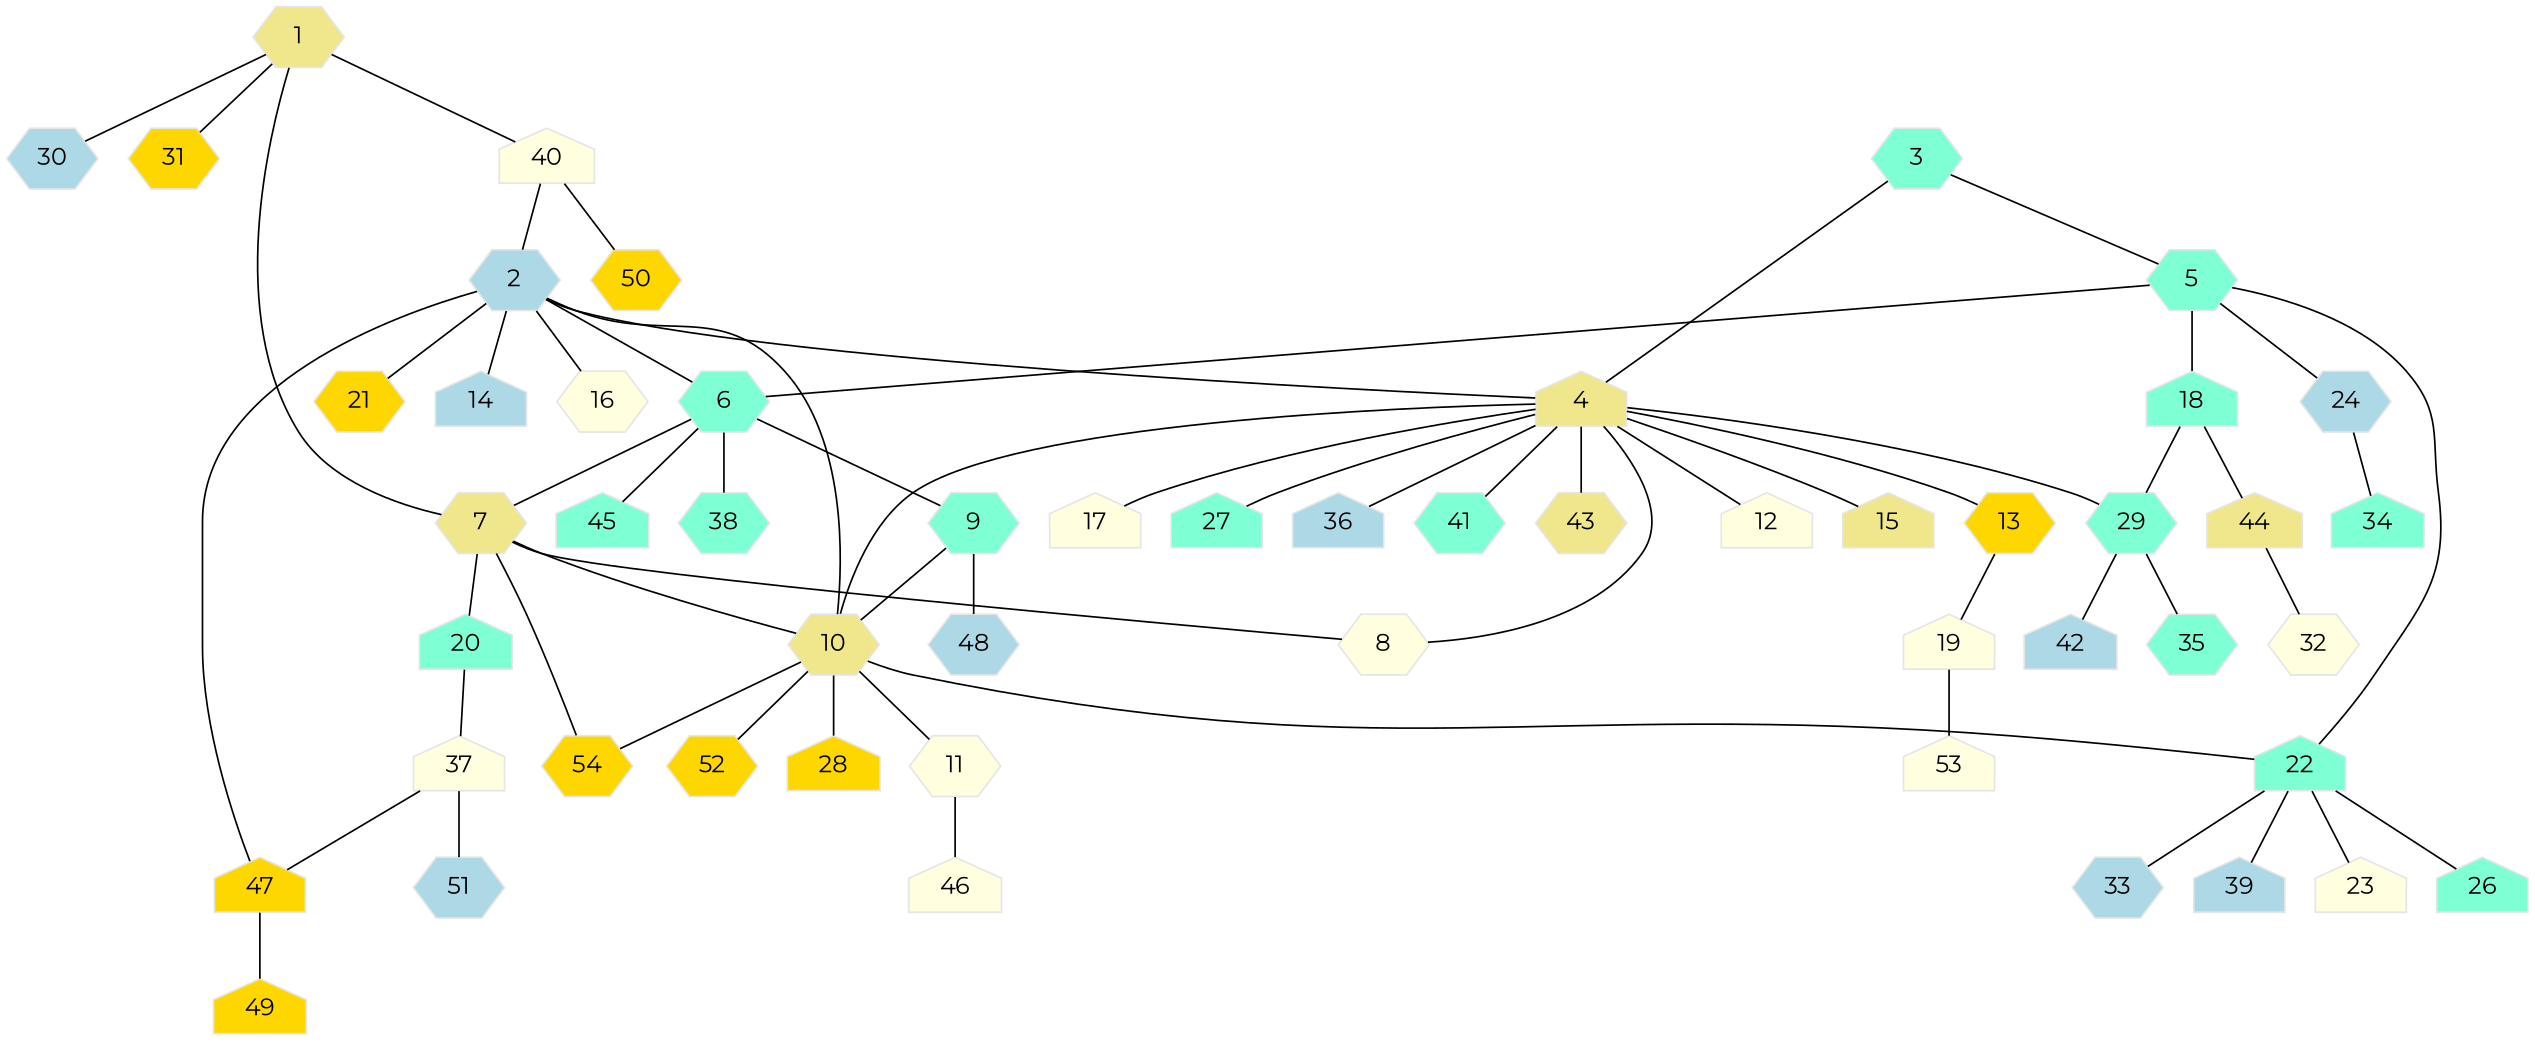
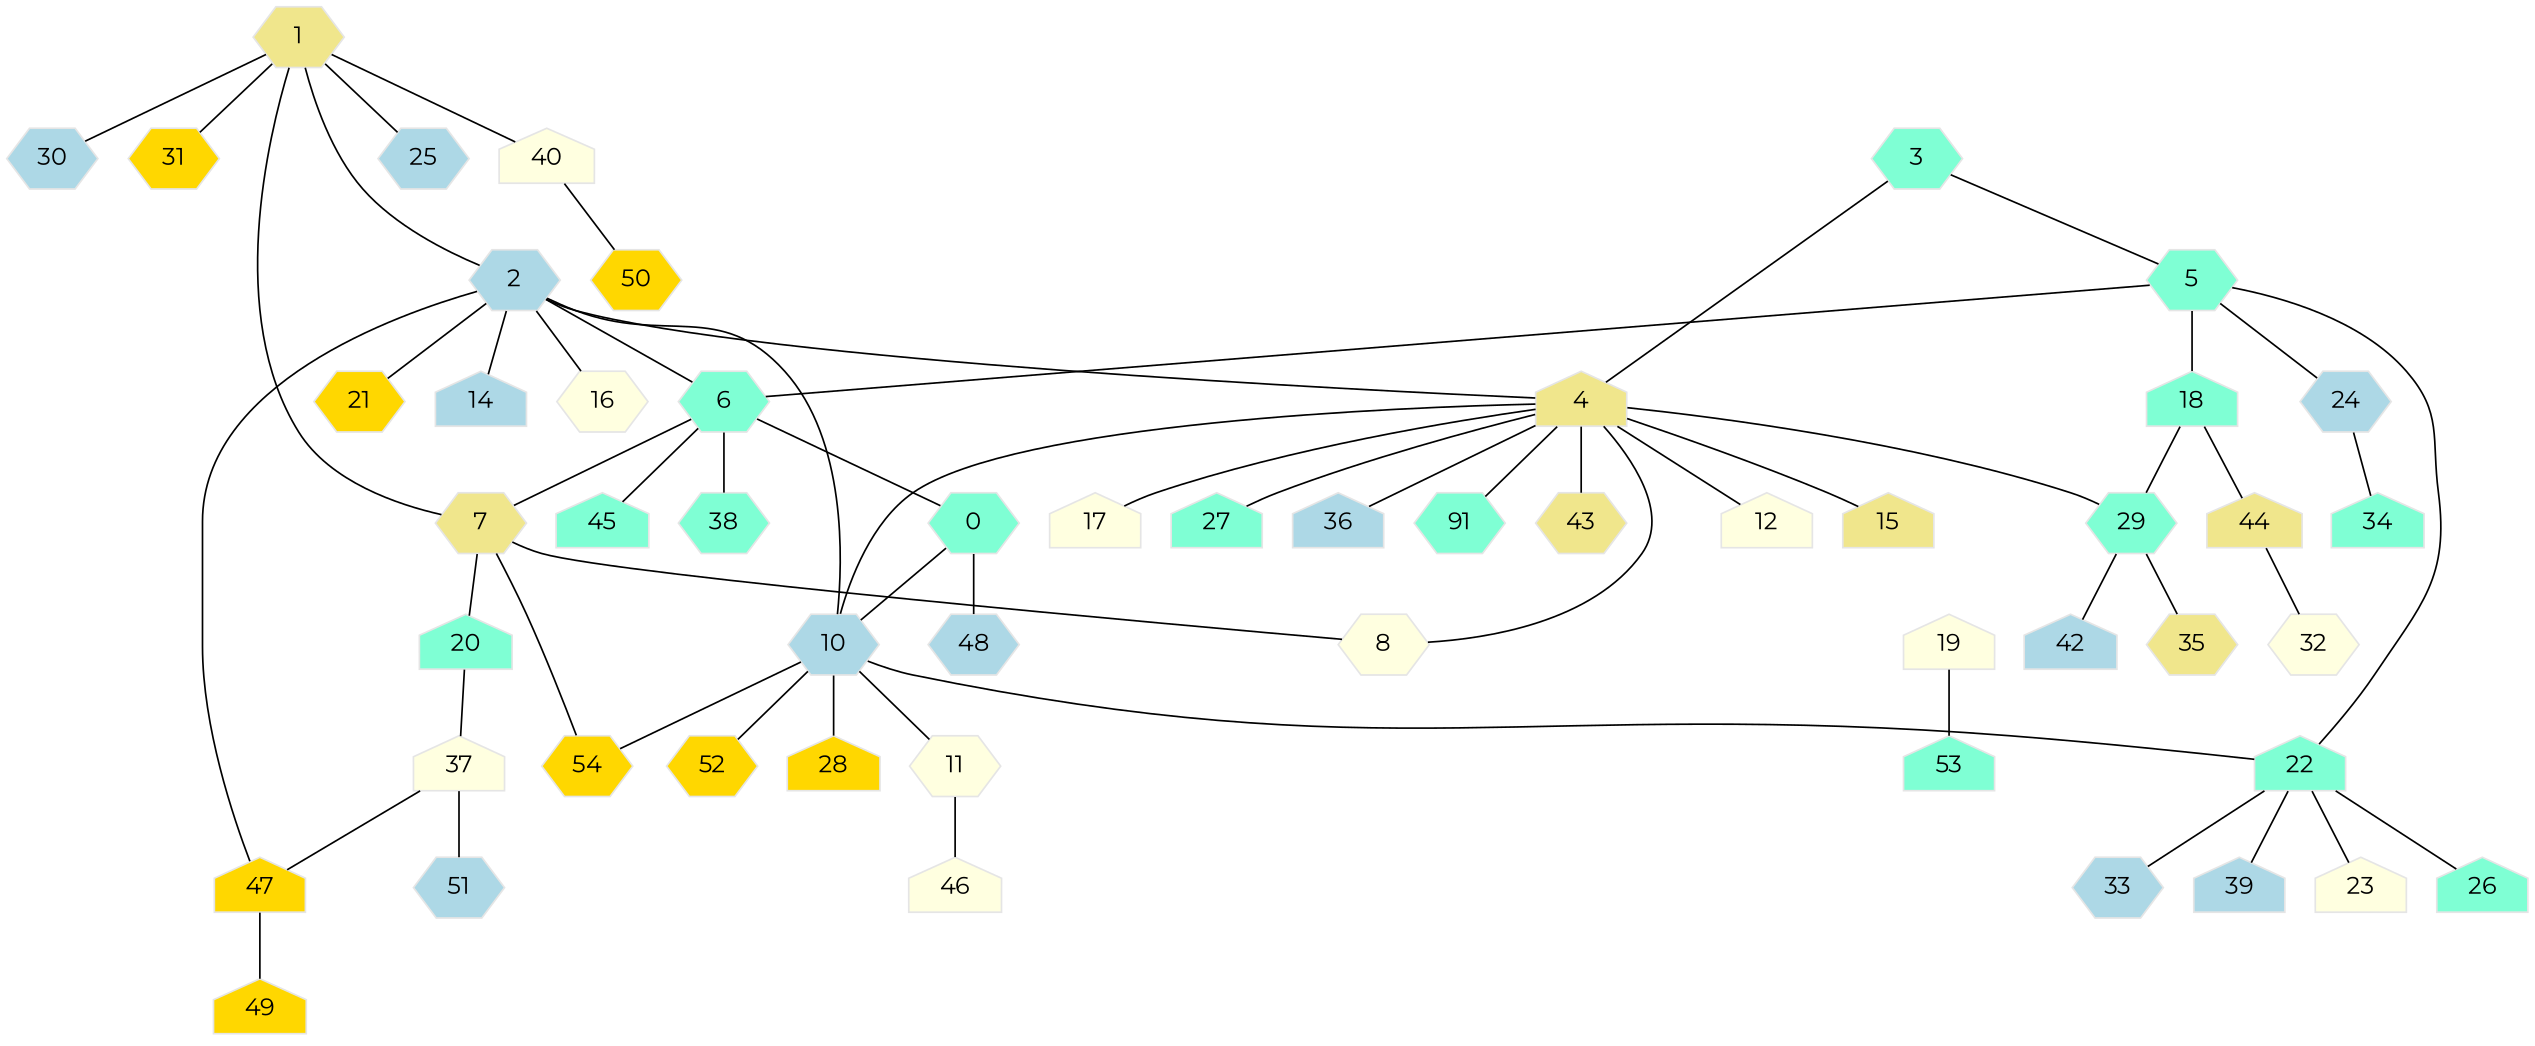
none -> (424, 159)
(531, 217) -> (365, 191)
(974, 523) -> (974, 523)
(1460, 523) -> (1460, 523)
(2010, 523) -> none
(653, 592) -> none
(834, 645) -> (834, 645)
(2192, 645) -> (2192, 645)
(1949, 766) -> (1949, 766)
